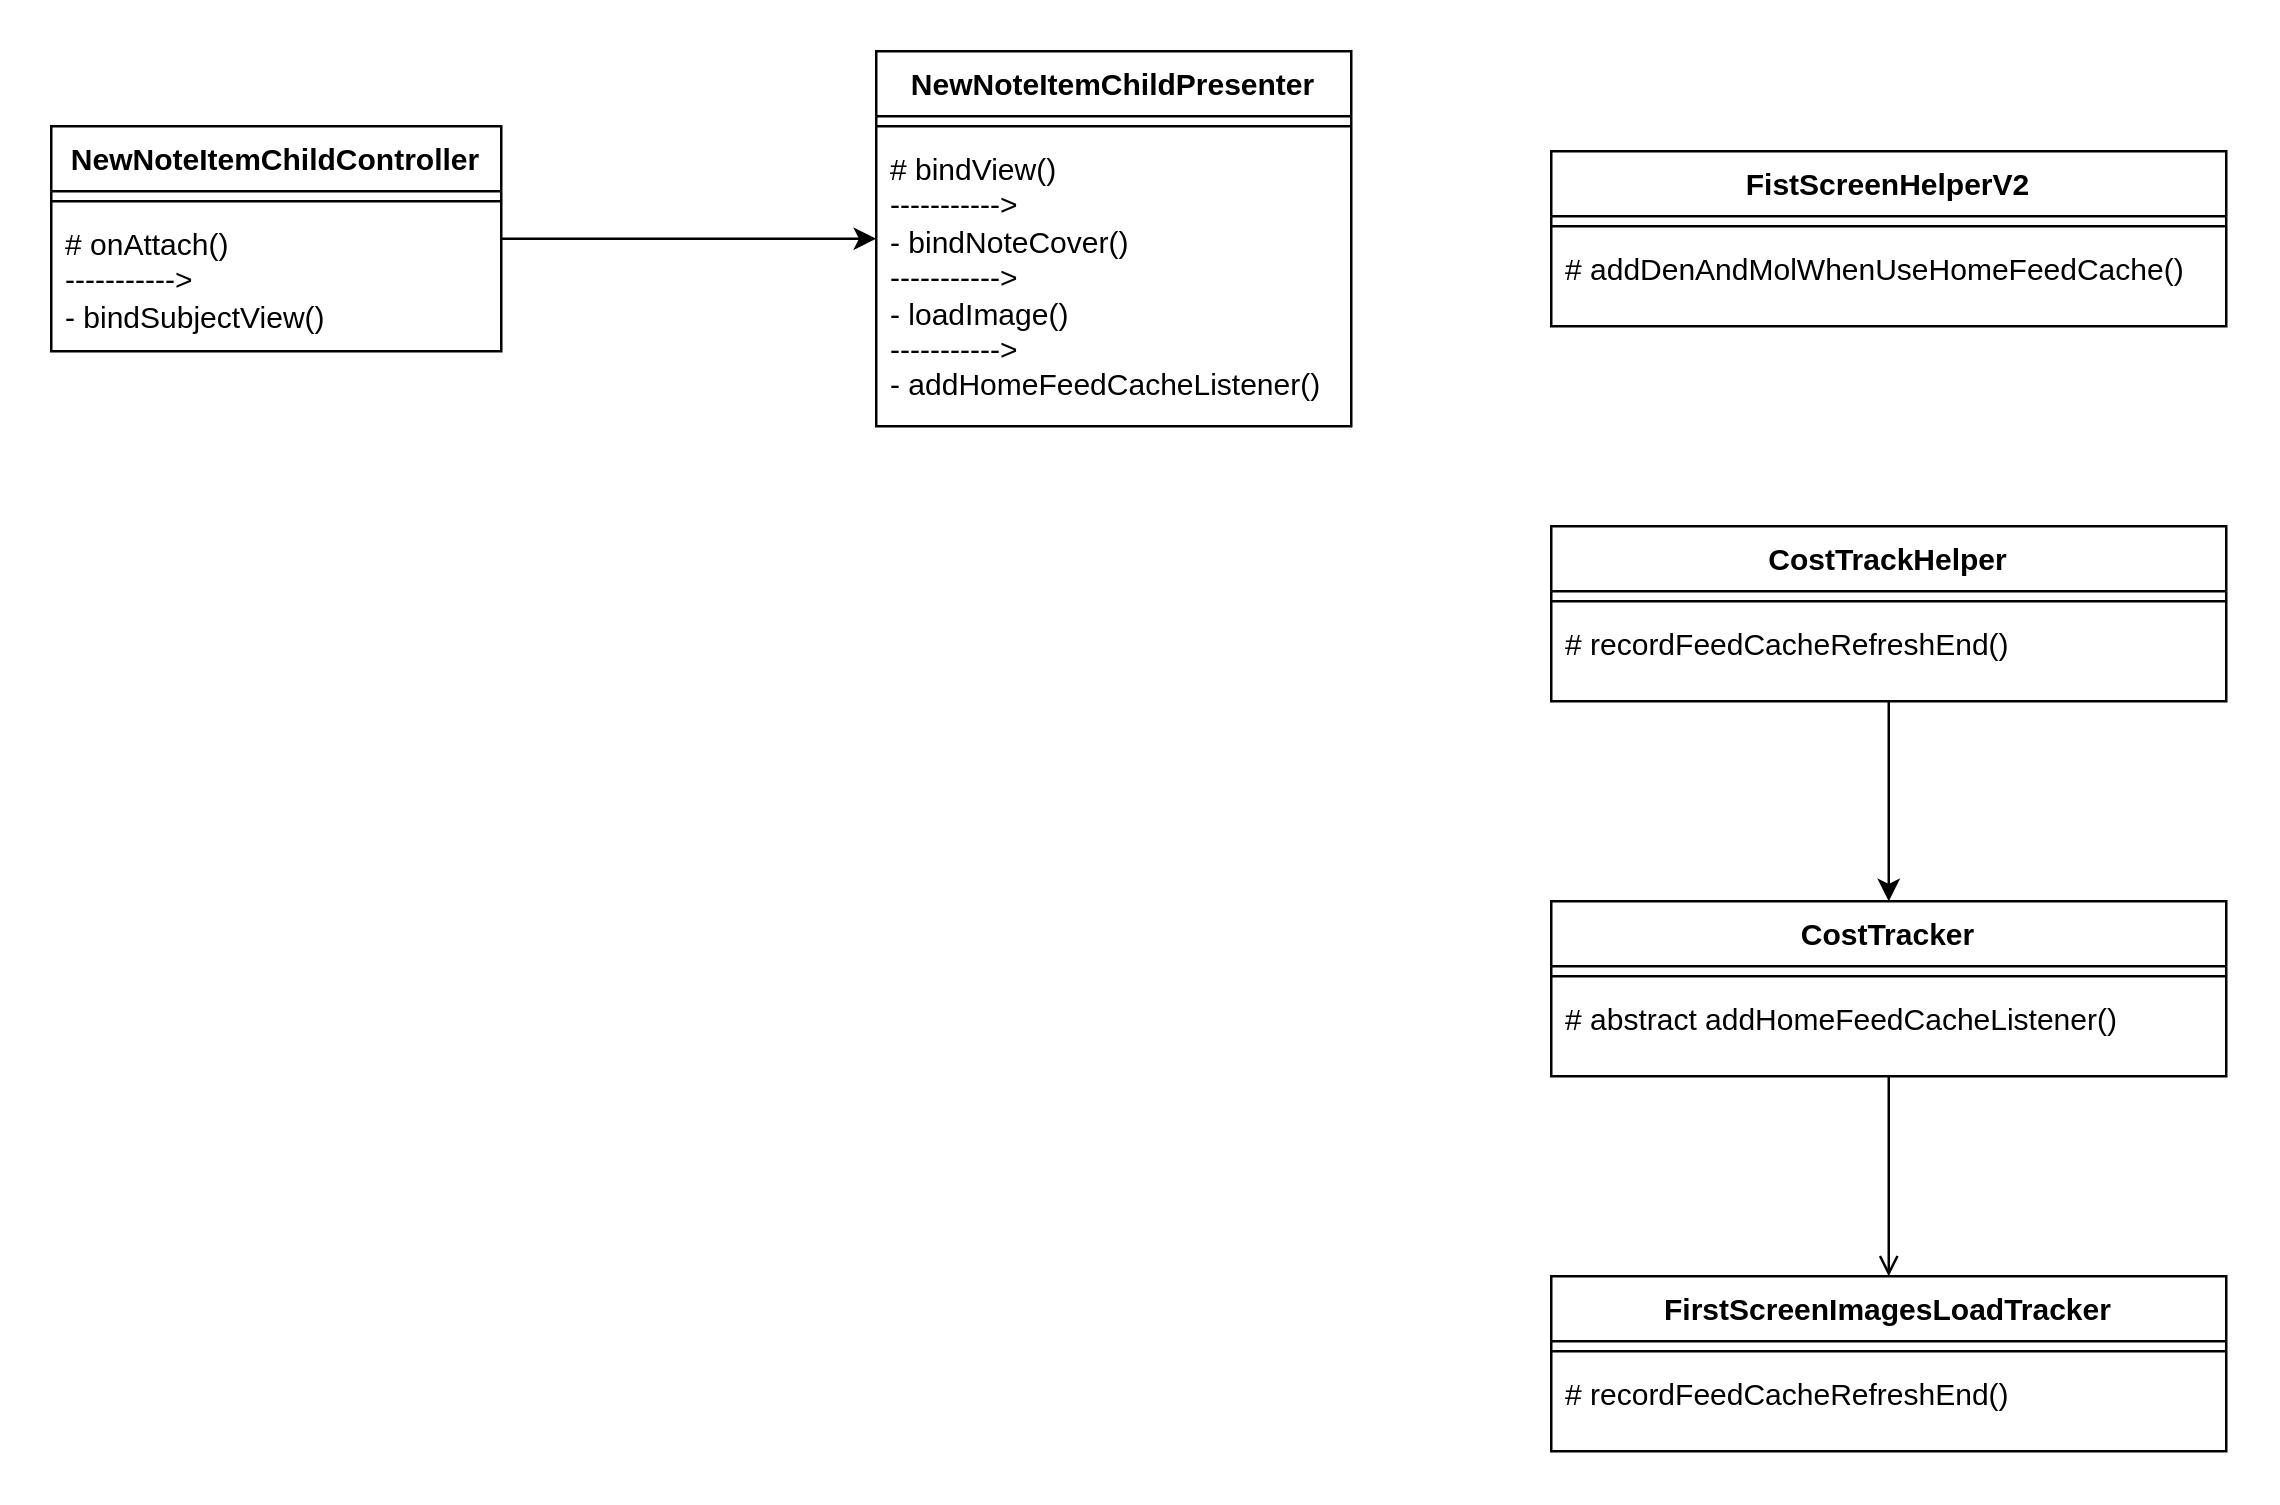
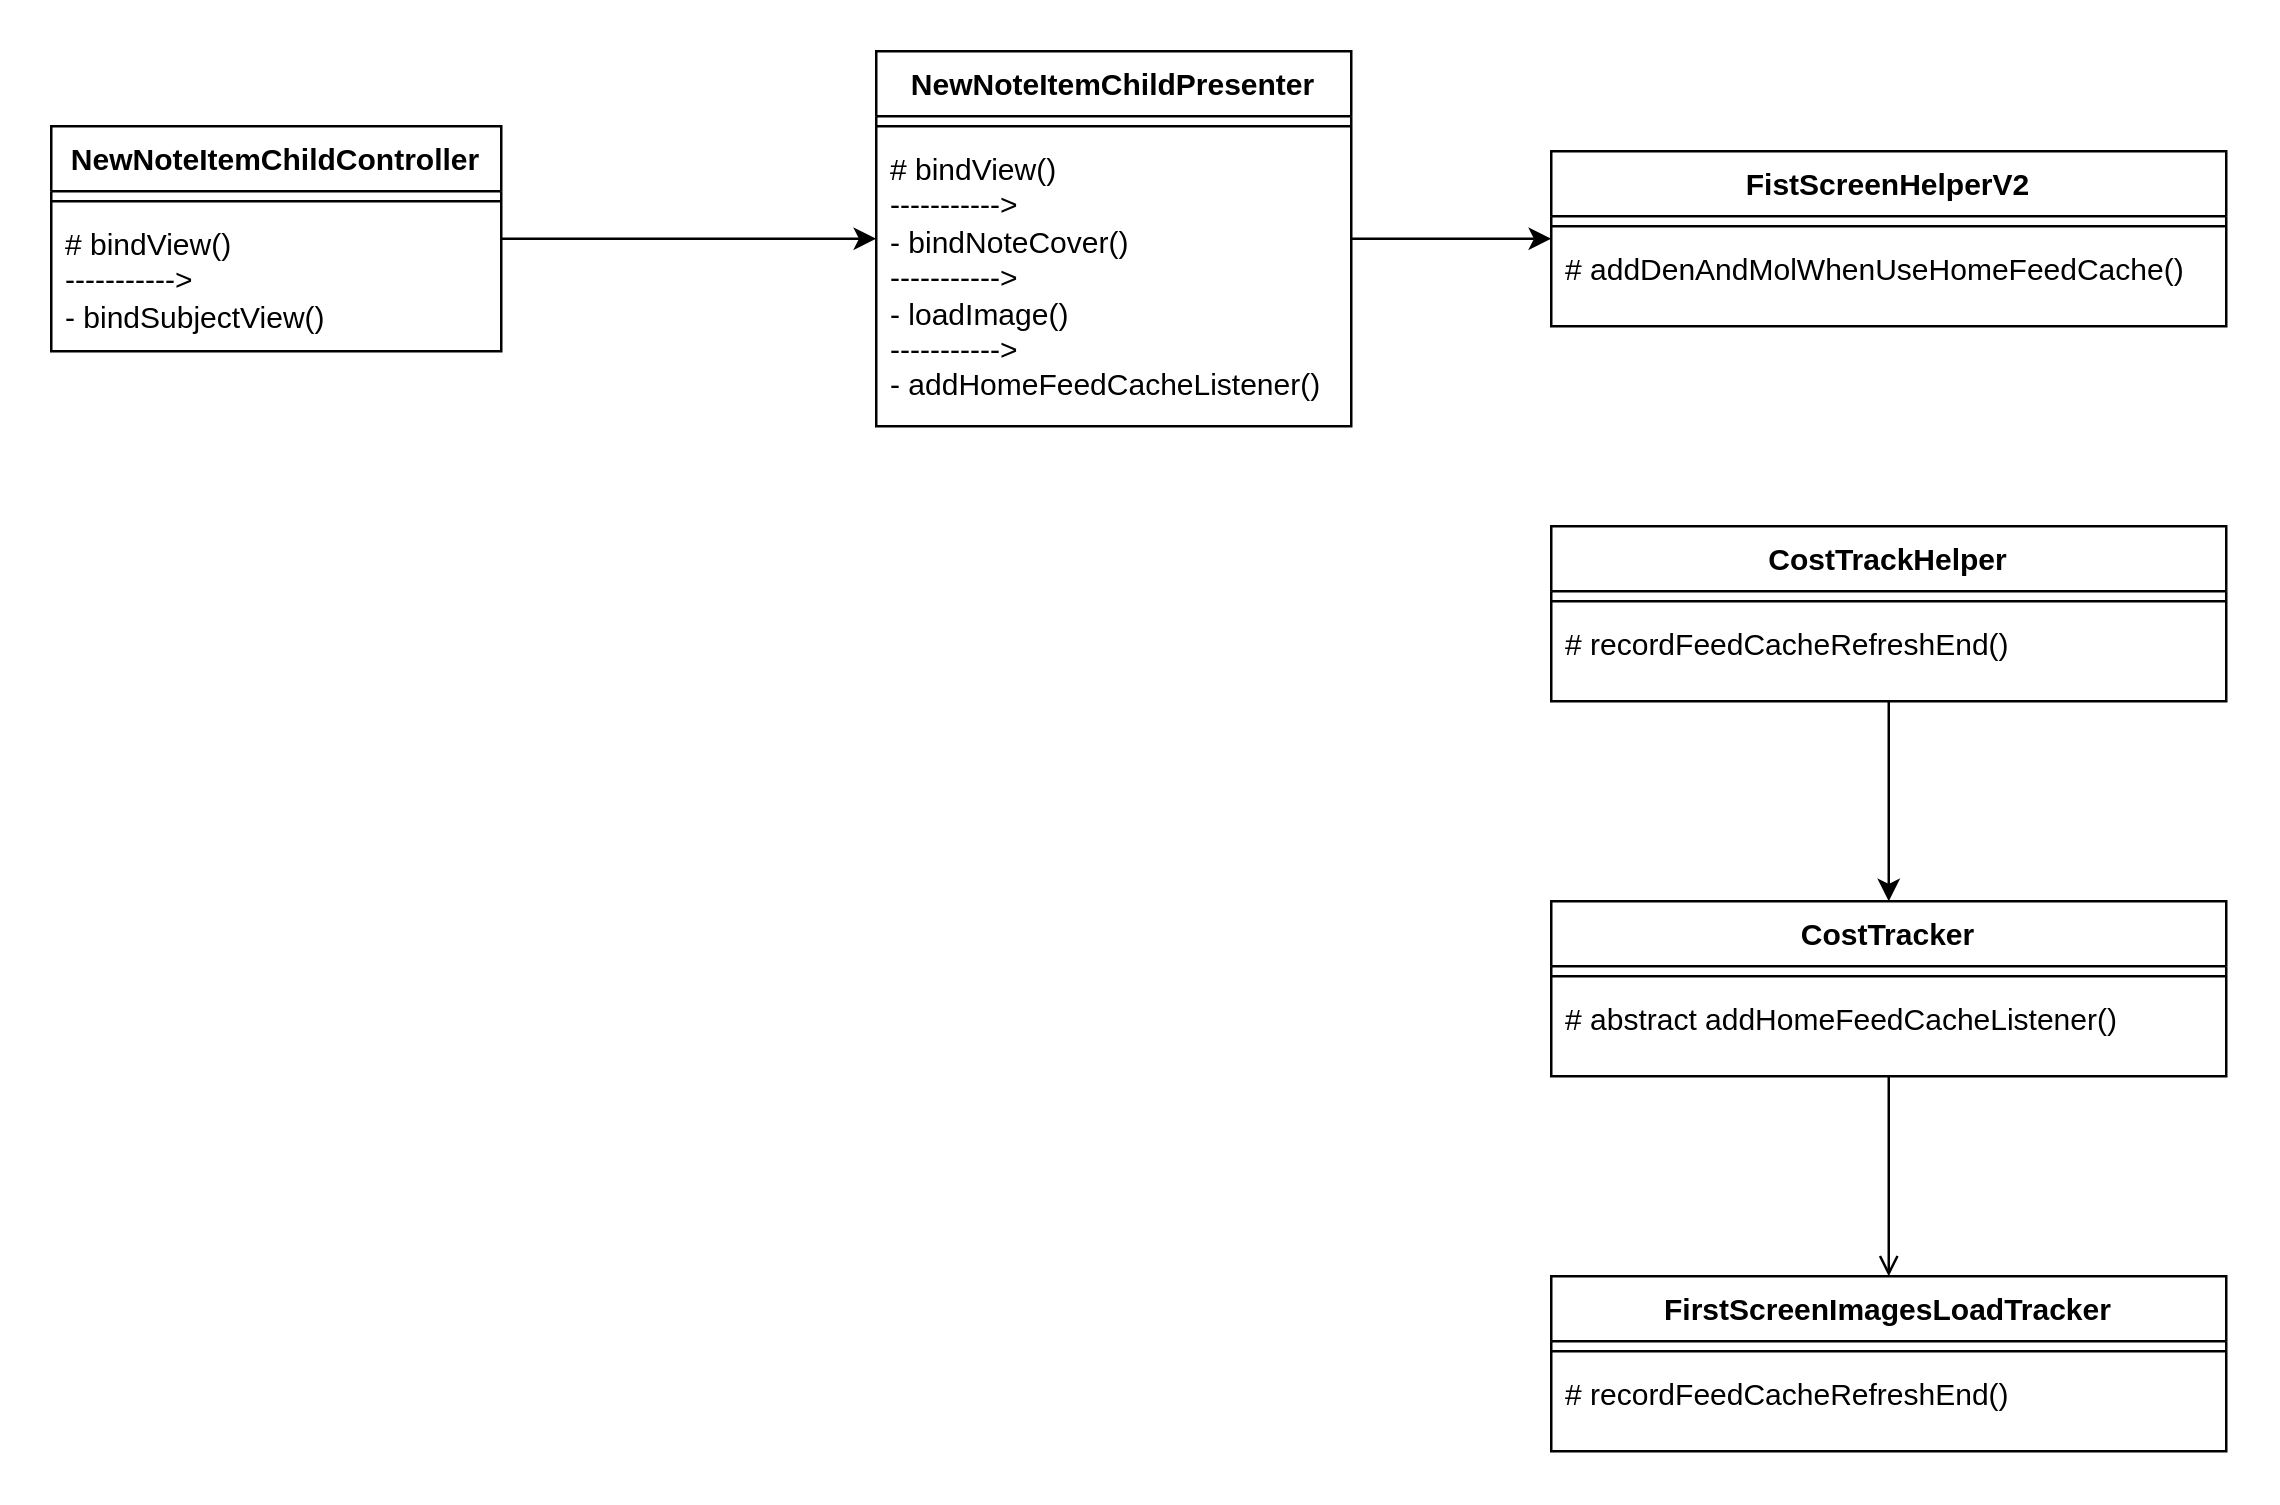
none -> (1445, 239)
(214, 283) -> (214, 283)
